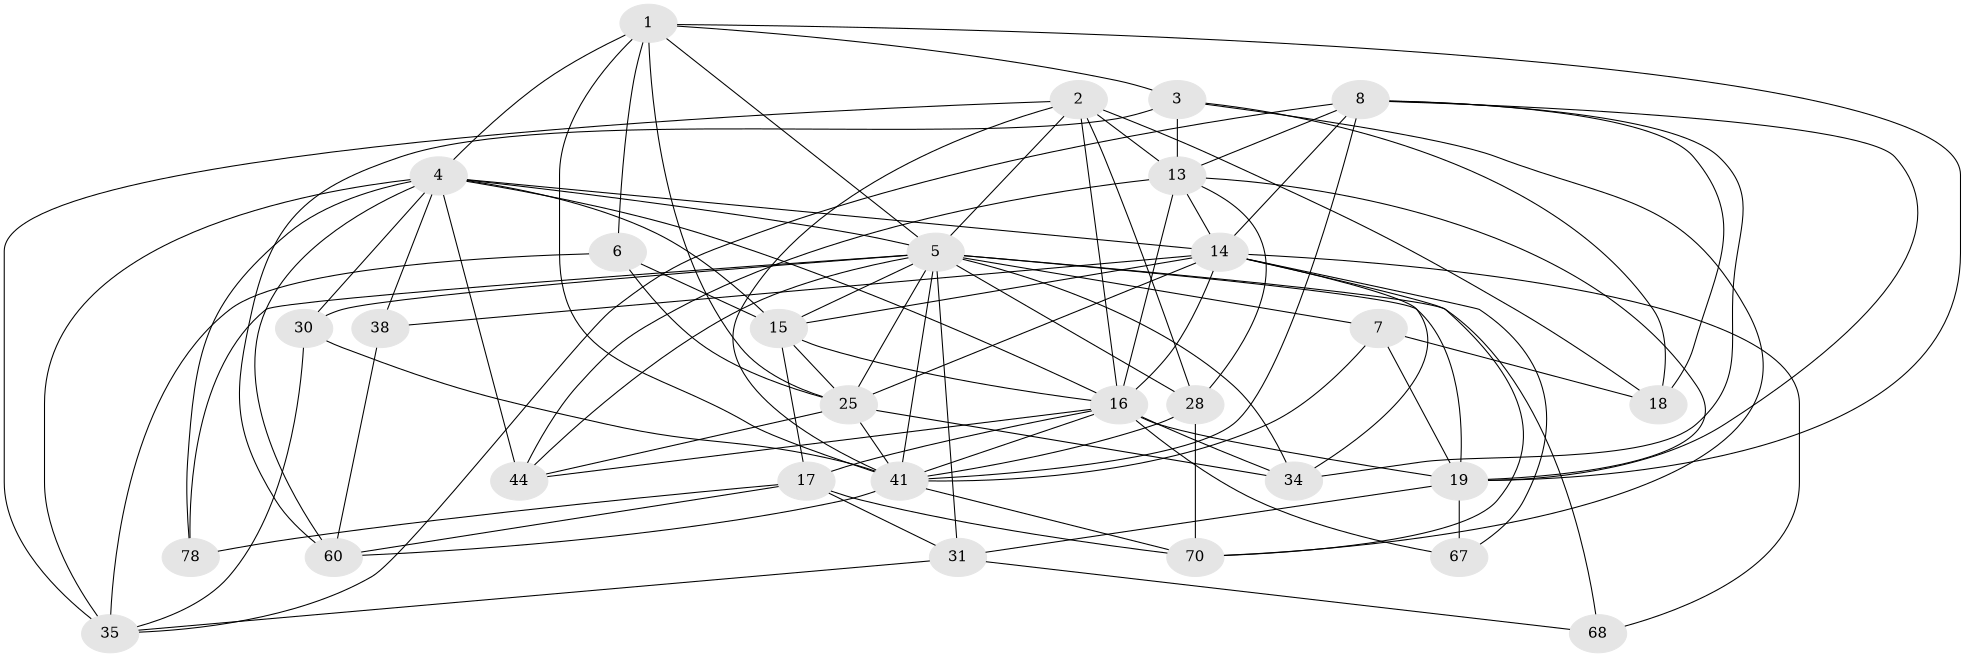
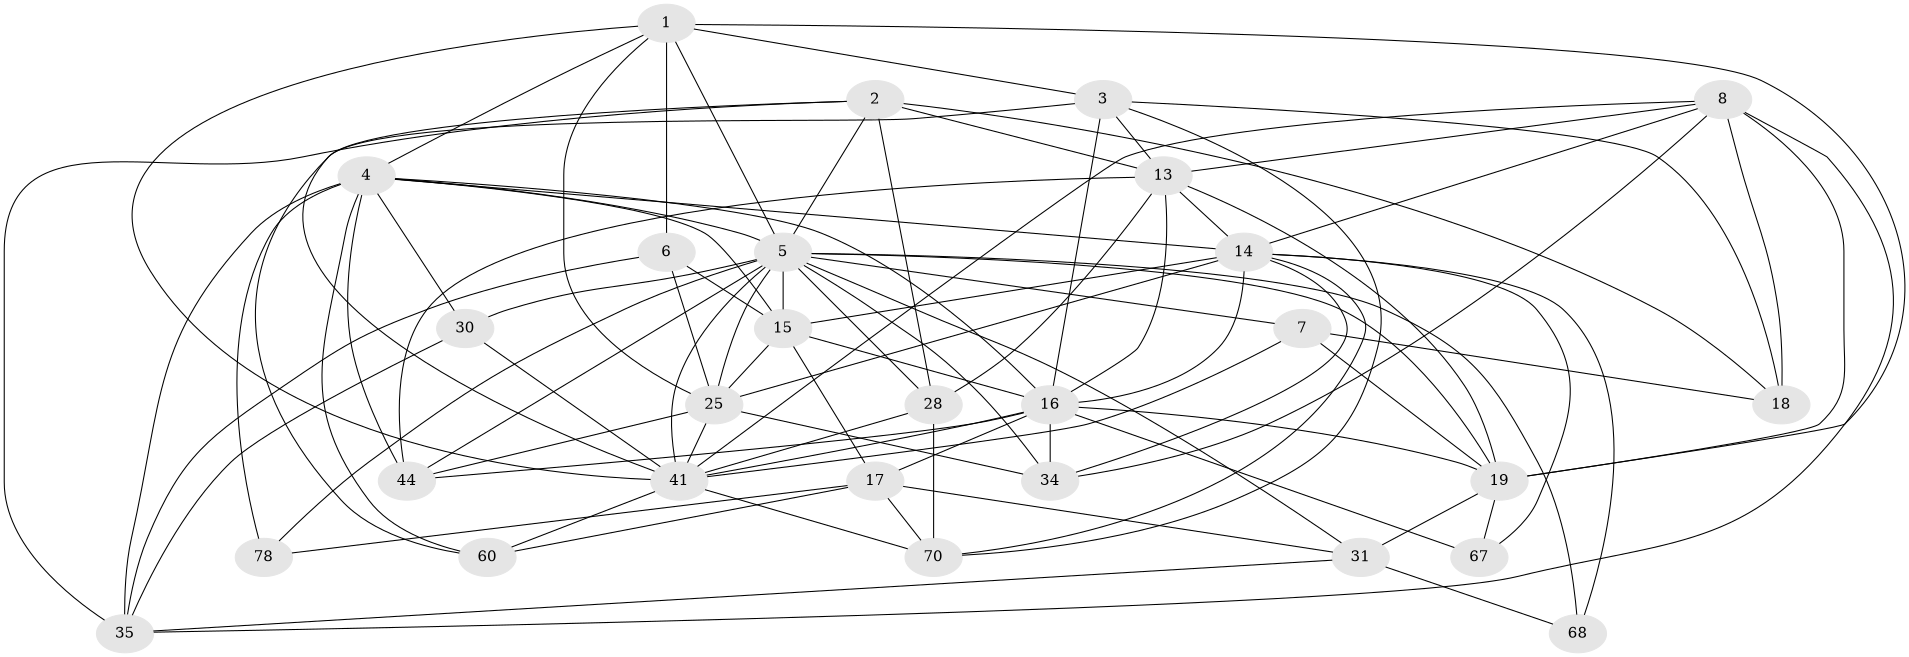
(1099, 252) -> (1077, 252)
(380, 329) -> none
